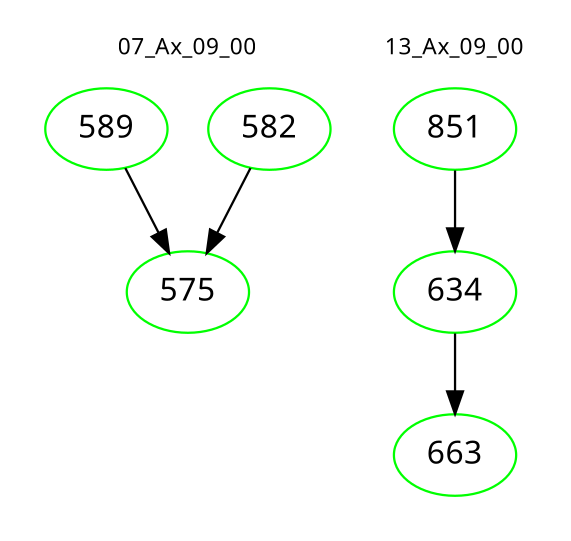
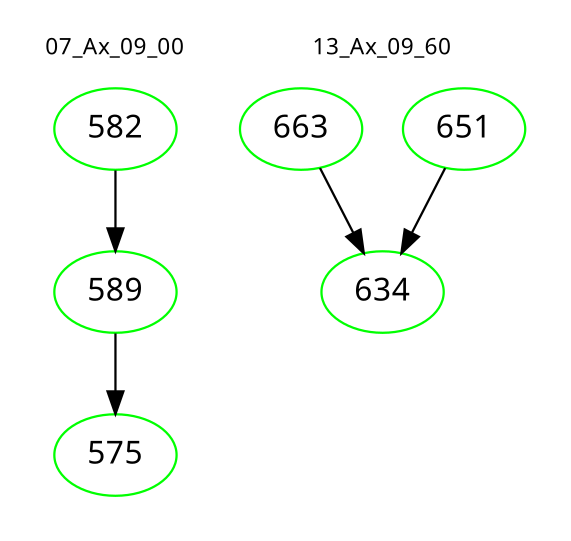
(455, 49) -> (383, 49)
(455, 129) -> (464, 129)
(234, 200) -> (115, 199)
(455, 362) -> (337, 200)
